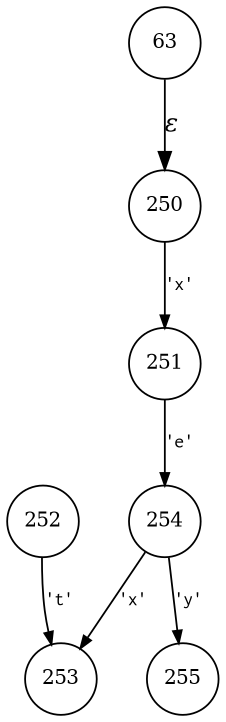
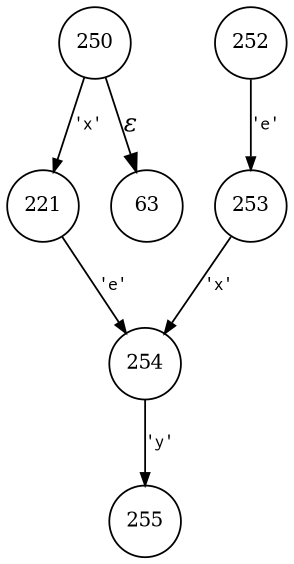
(165, 116) -> (118, 116)
(165, 364) -> (43, 206)
(117, 595) -> (201, 280)
(59, 600) -> (265, 125)
